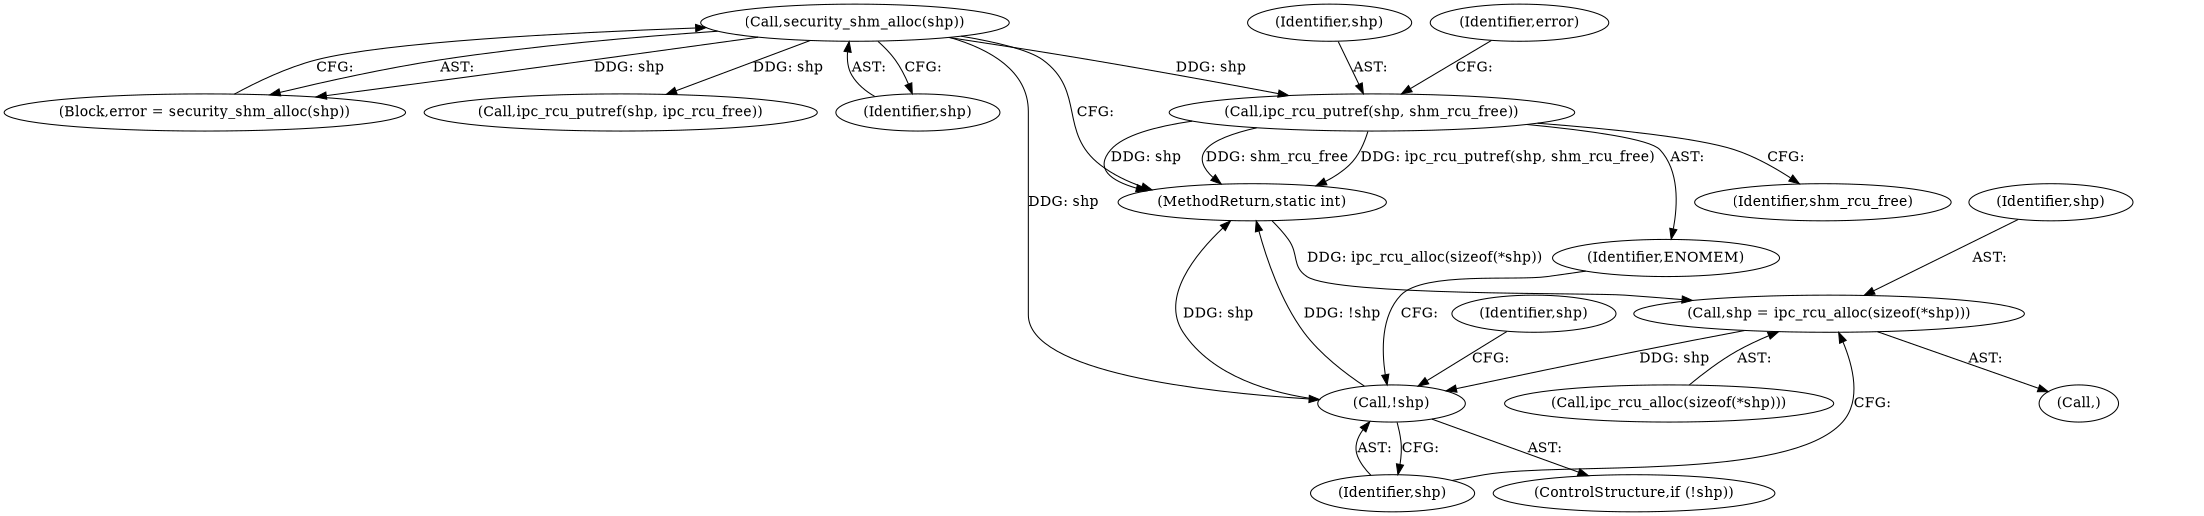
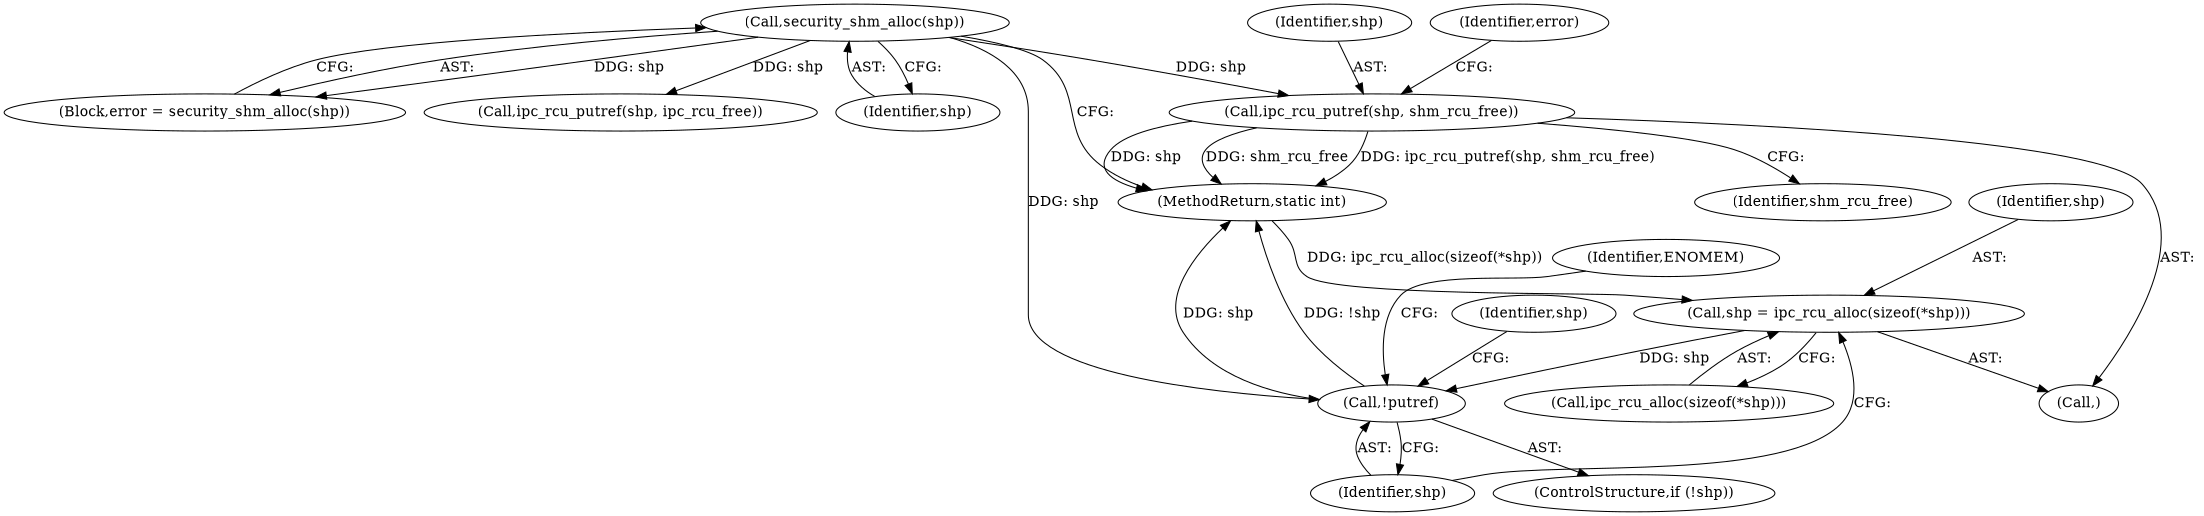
(1635, 140) -> (1964, 142)
none -> (1785, 363)
(1392, 403) -> (1392, 403)
